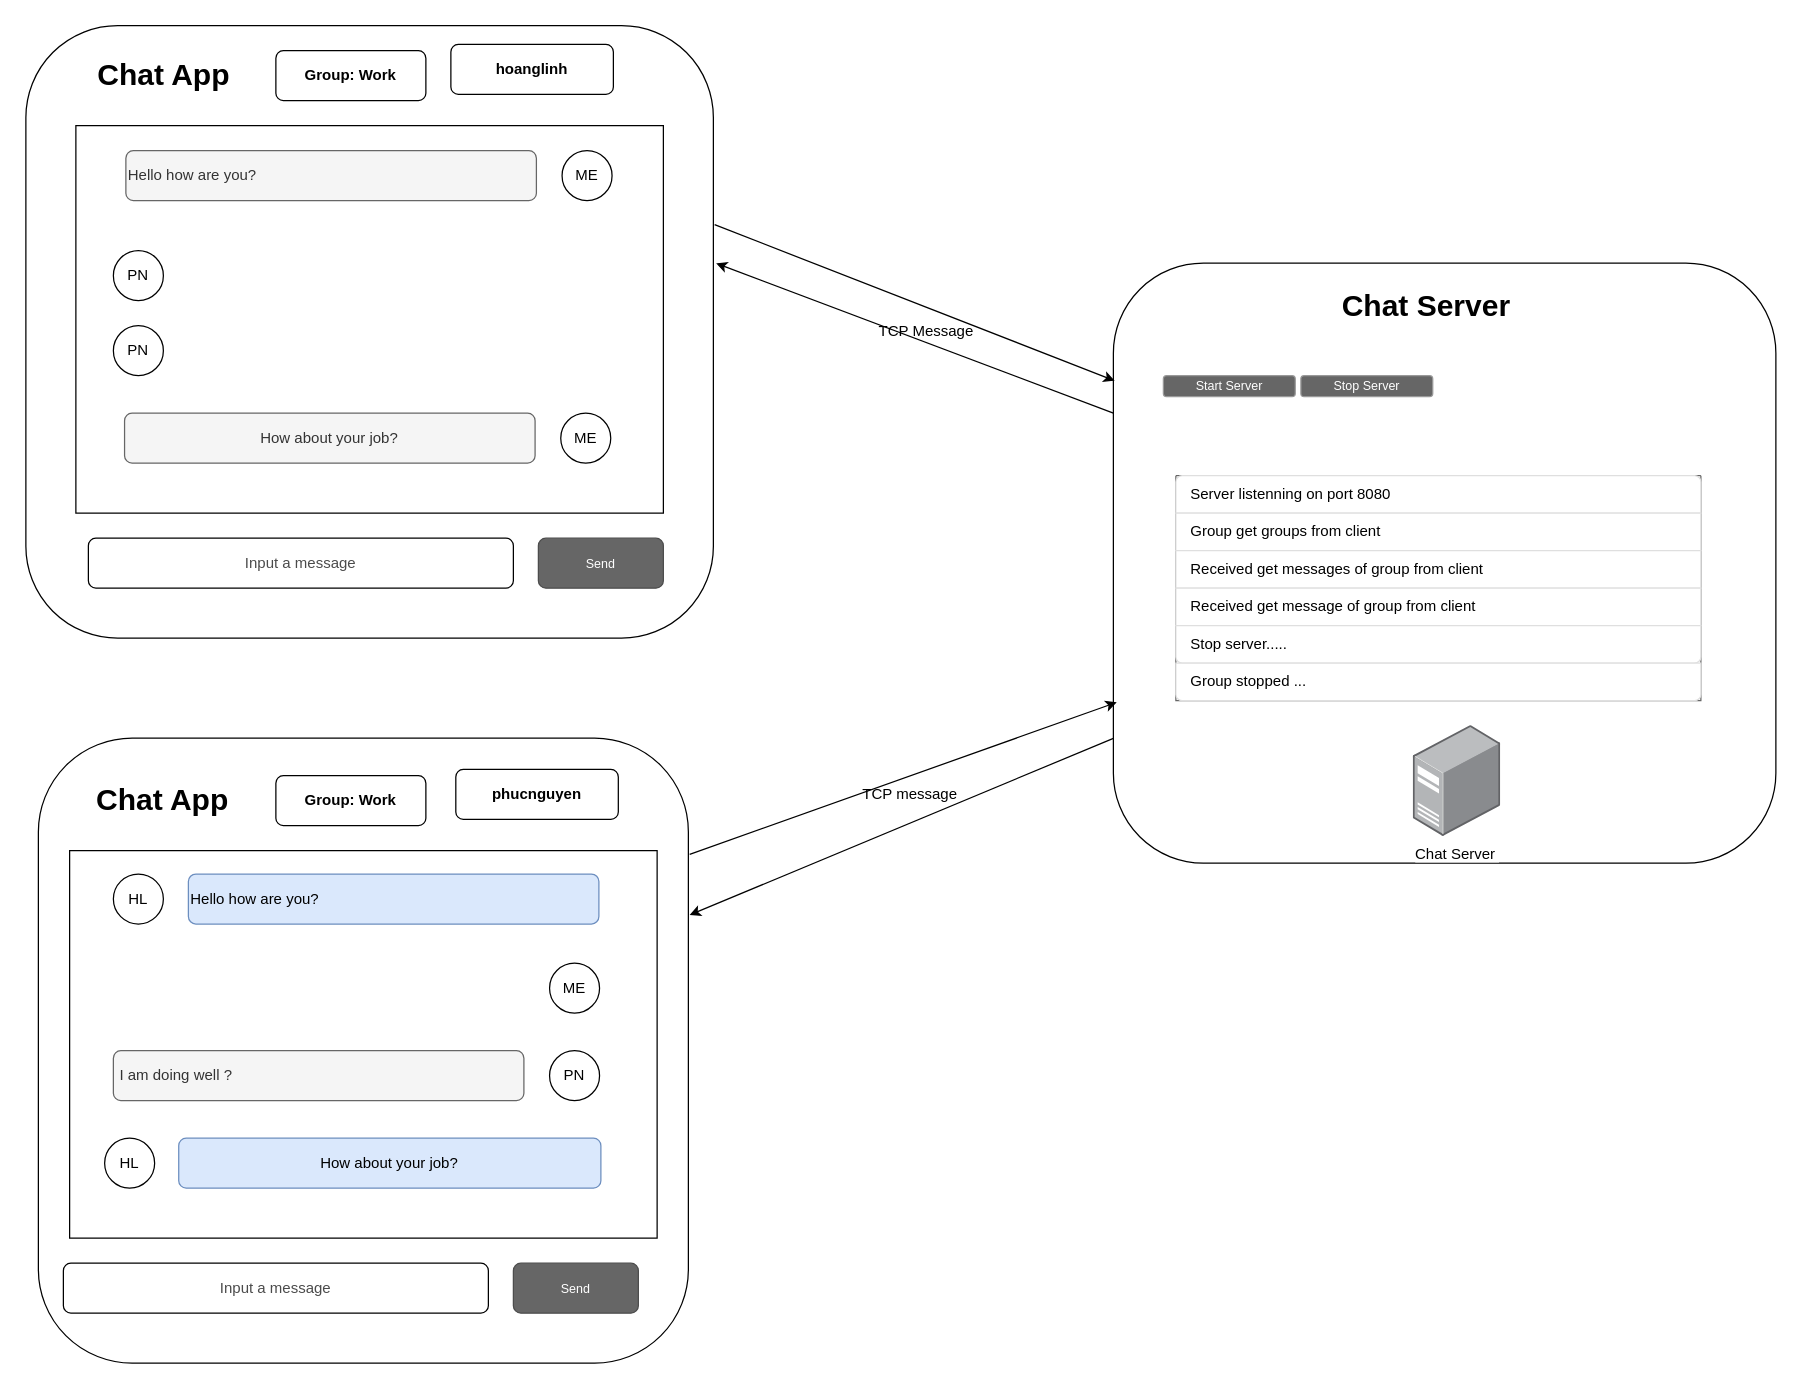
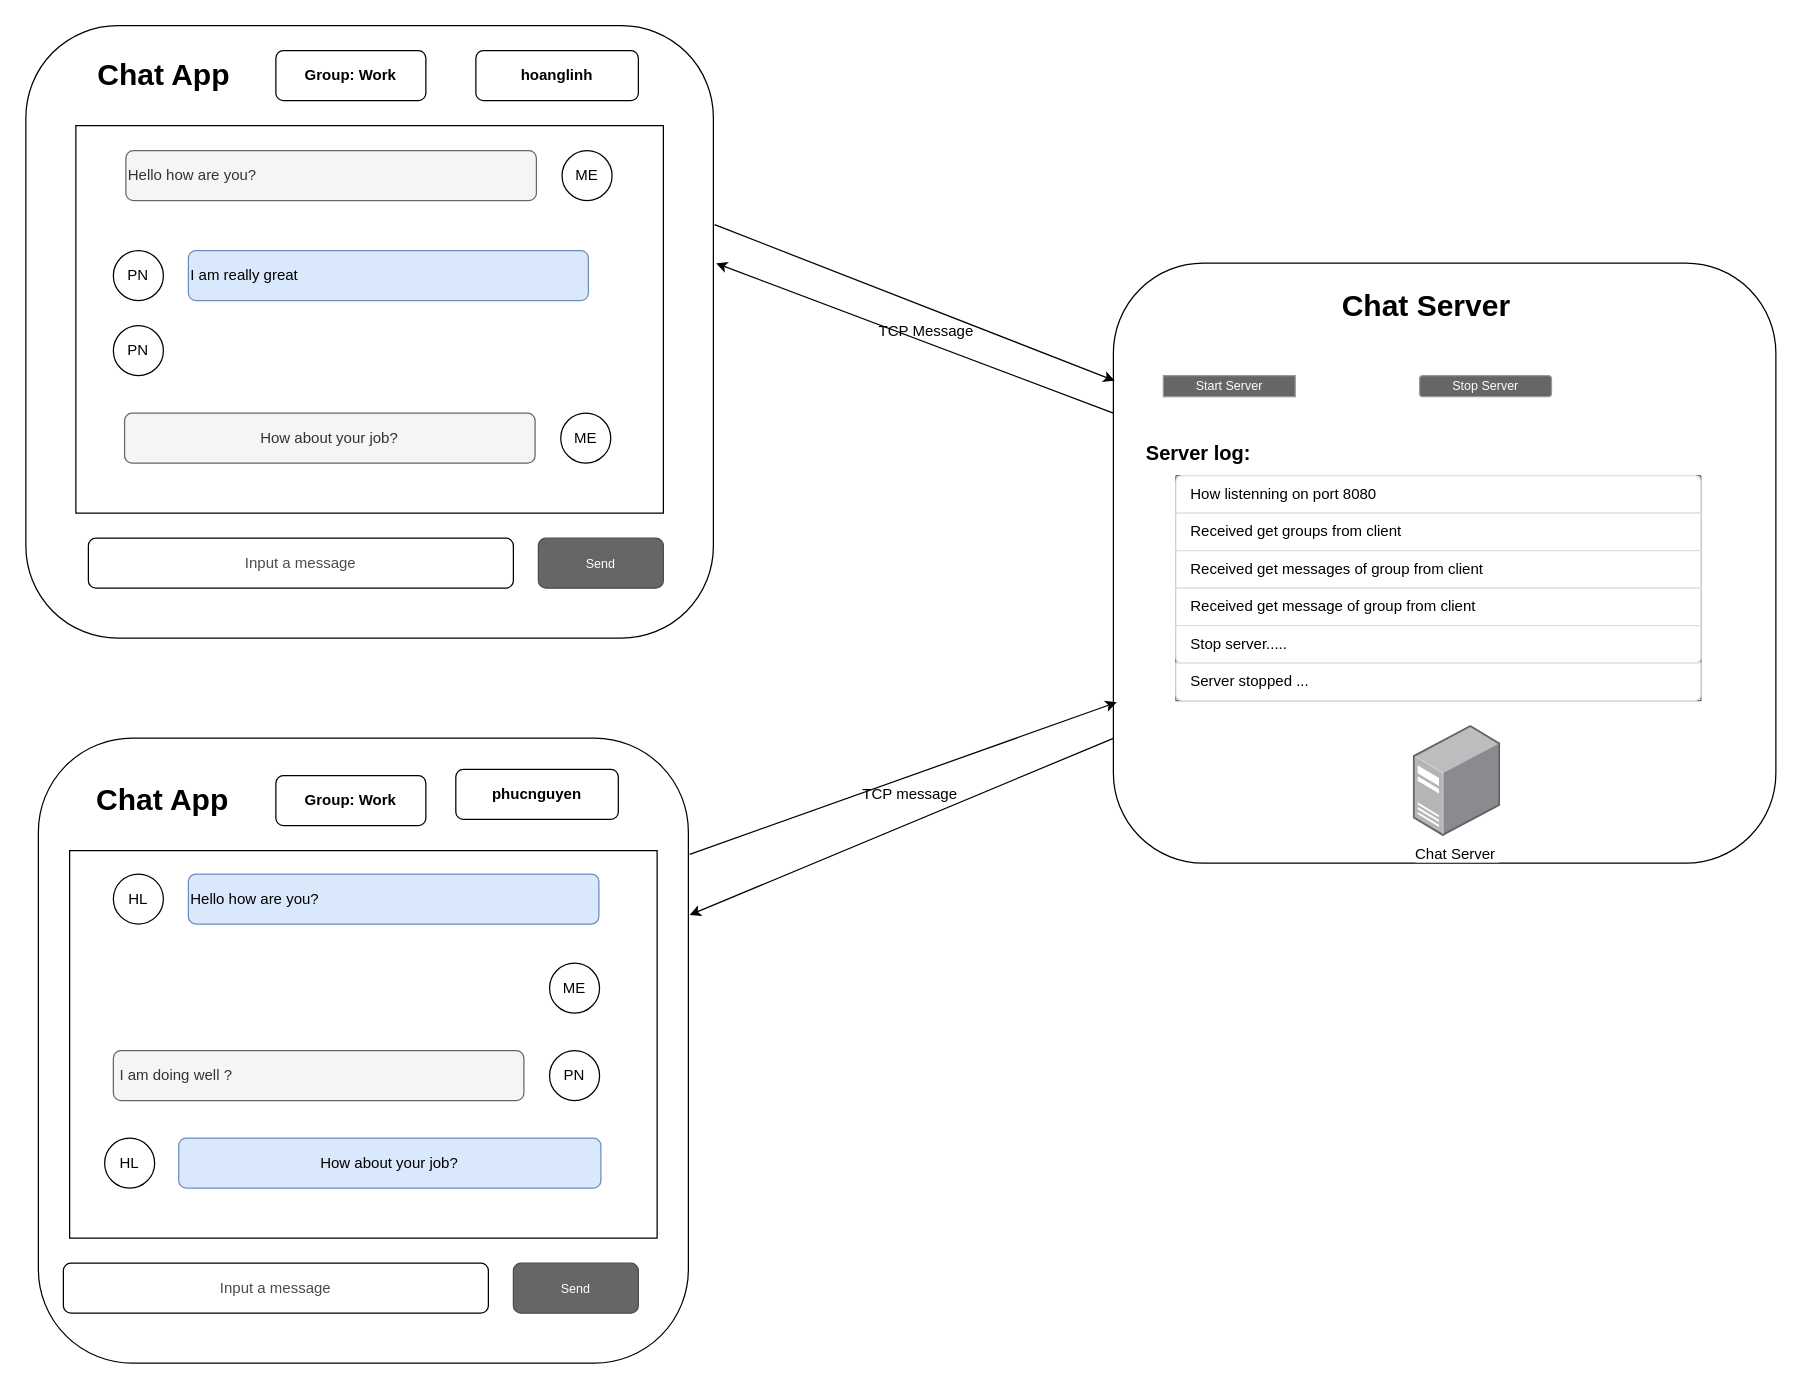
(532, 69) -> (557, 76)
none -> (388, 276)
(1229, 386) -> (1229, 386)
(1367, 386) -> (1485, 386)
none -> (1201, 451)
(1303, 494) -> (1290, 494)
(1297, 532) -> (1307, 532)
(1252, 682) -> (1256, 682)
